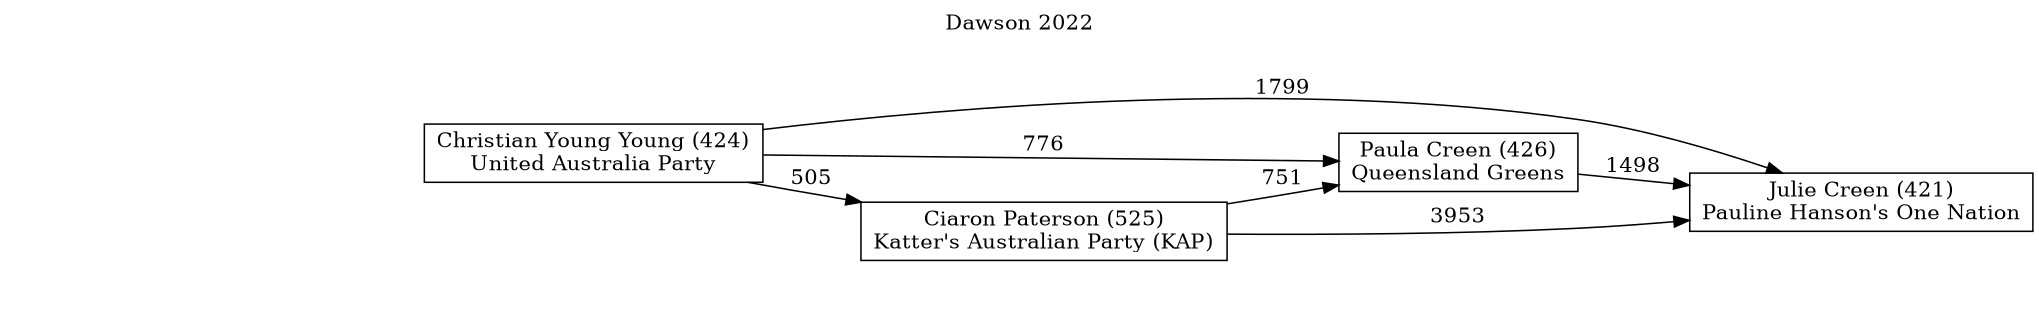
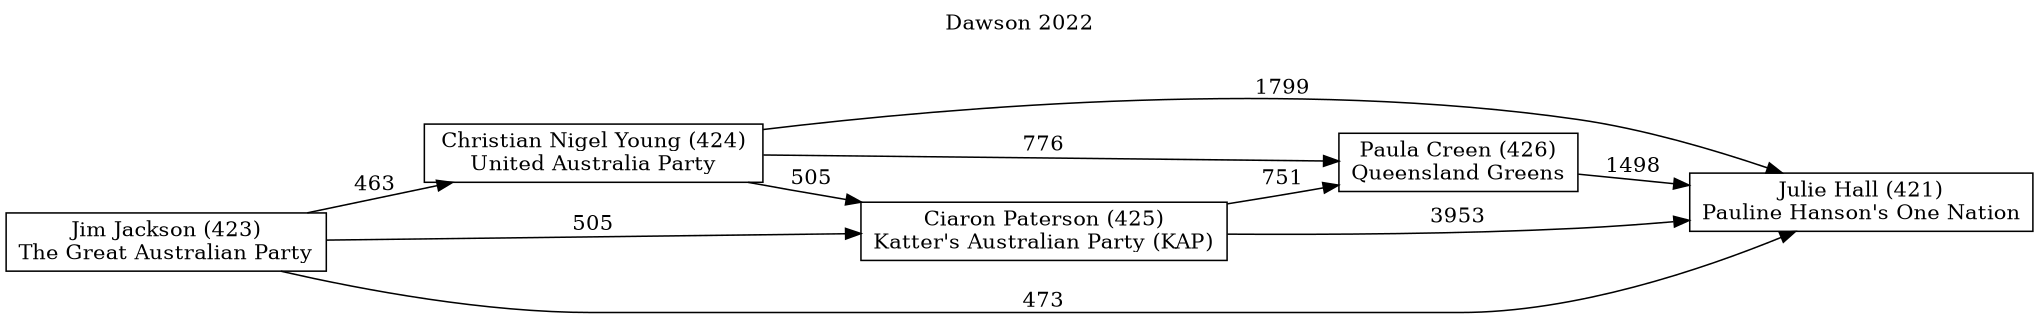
(594, 153) -> (594, 153)
(1861, 202) -> (1861, 202)
(1044, 231) -> (1044, 231)
none -> (166, 242)
